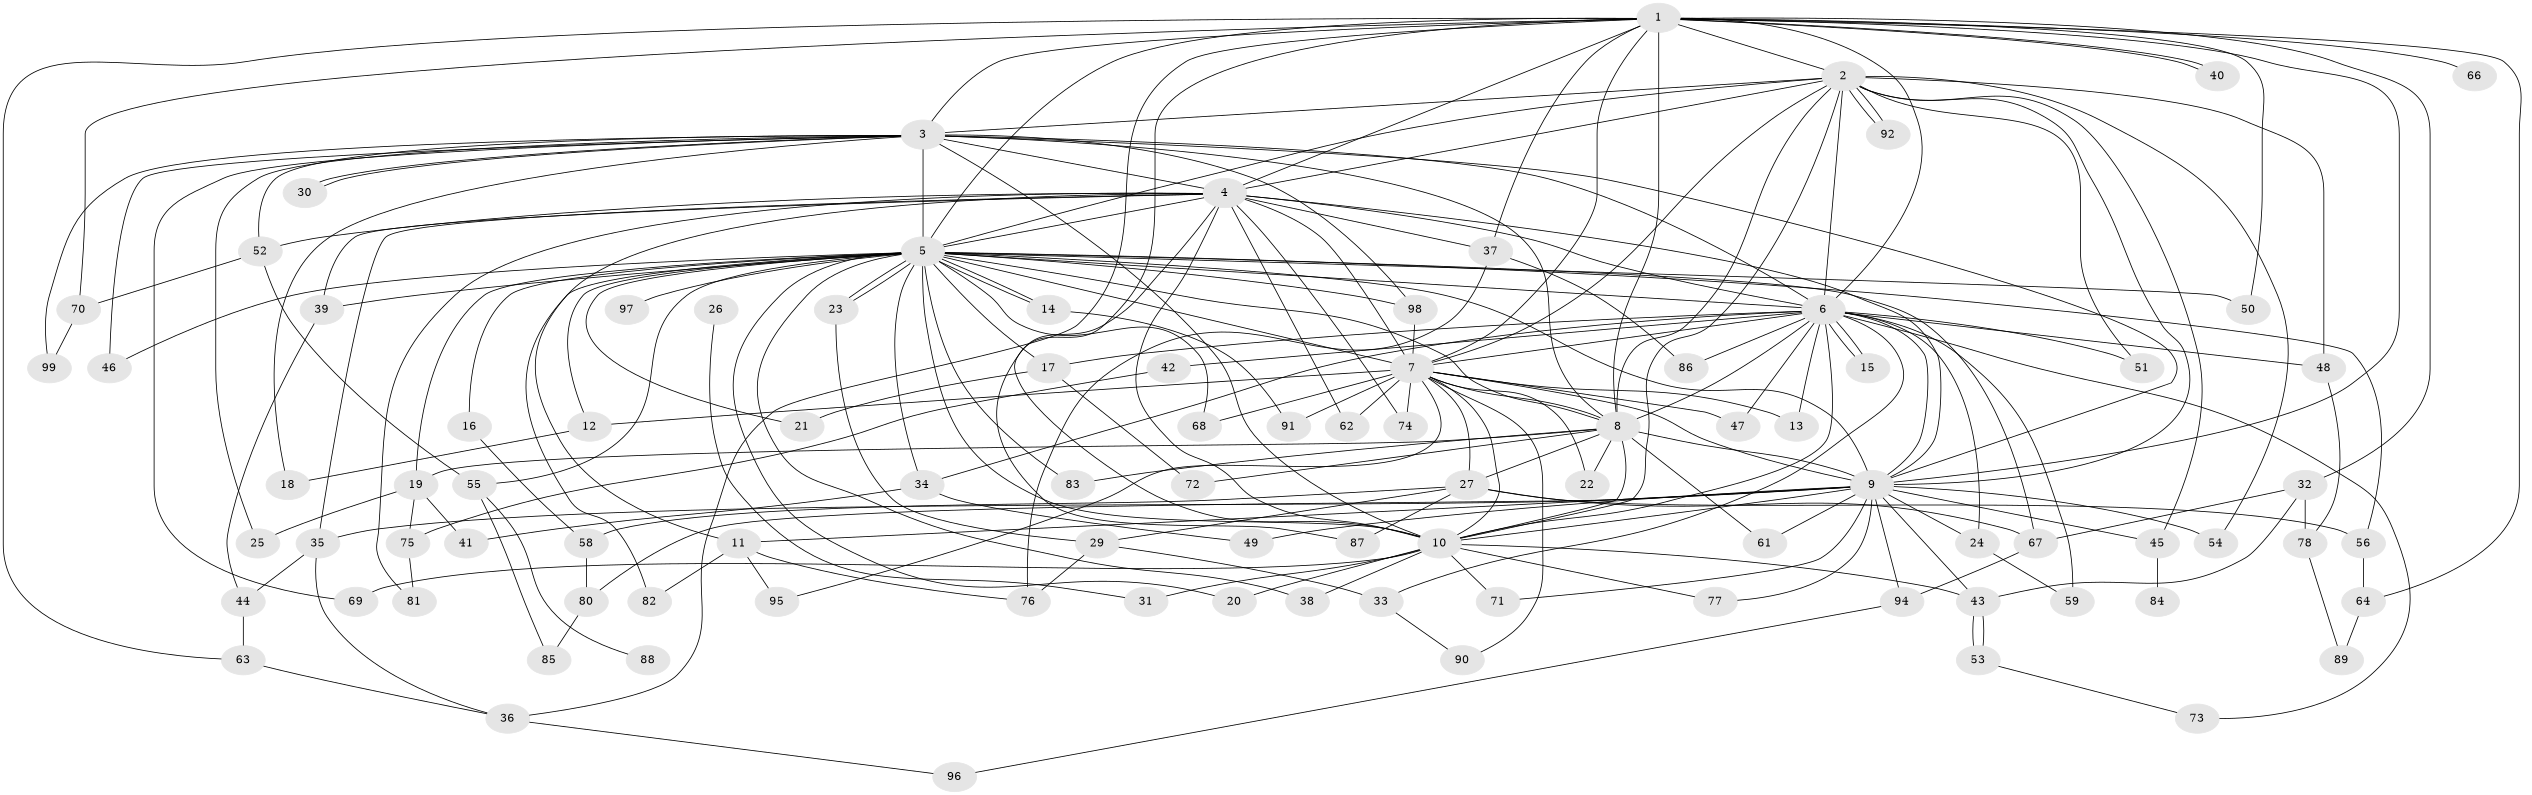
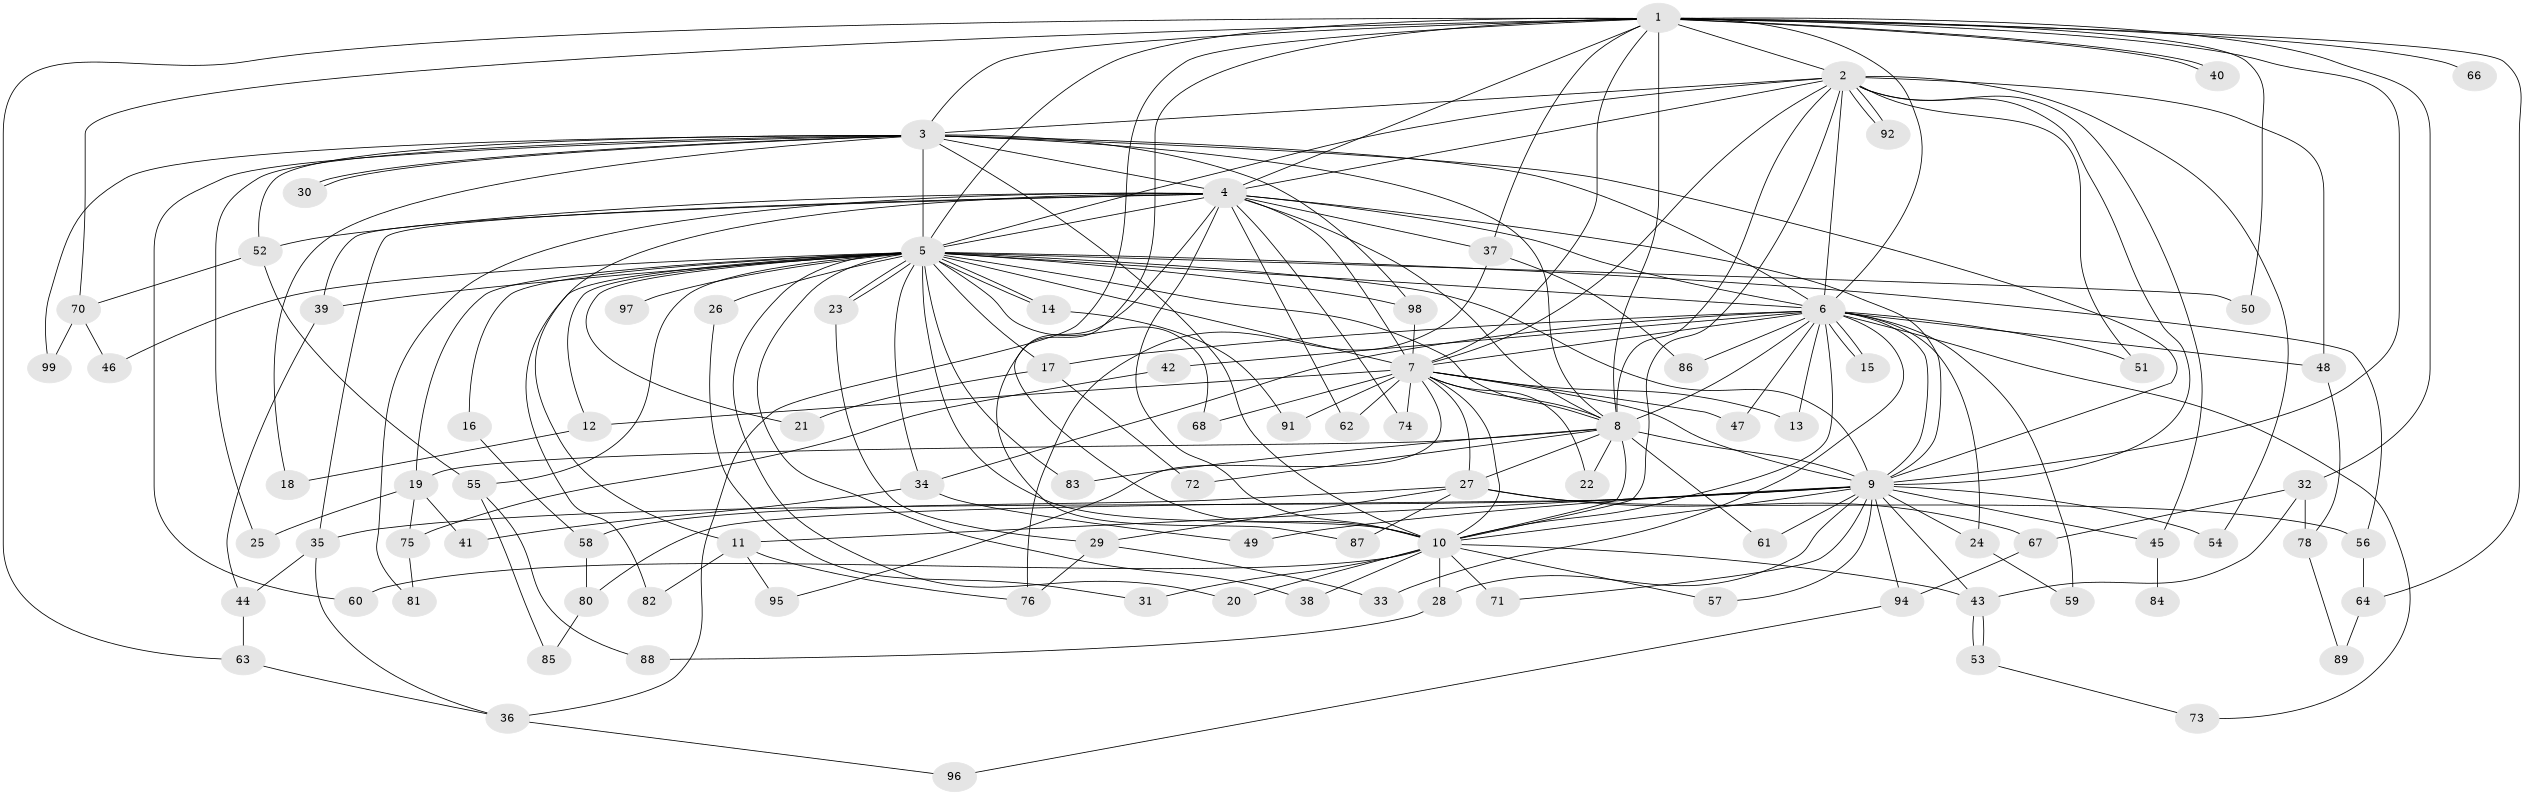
(313, 158) -> (94, 339)
(1557, 271) -> (822, 275)
none -> (1418, 276)
(356, 602) -> (356, 602)
none -> (1440, 602)
(1716, 602) -> (1716, 602)
(1462, 660) -> none
